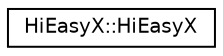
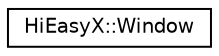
(111, 28) -> (109, 28)
